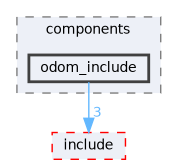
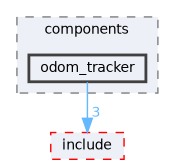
(89, 68) -> (87, 68)
